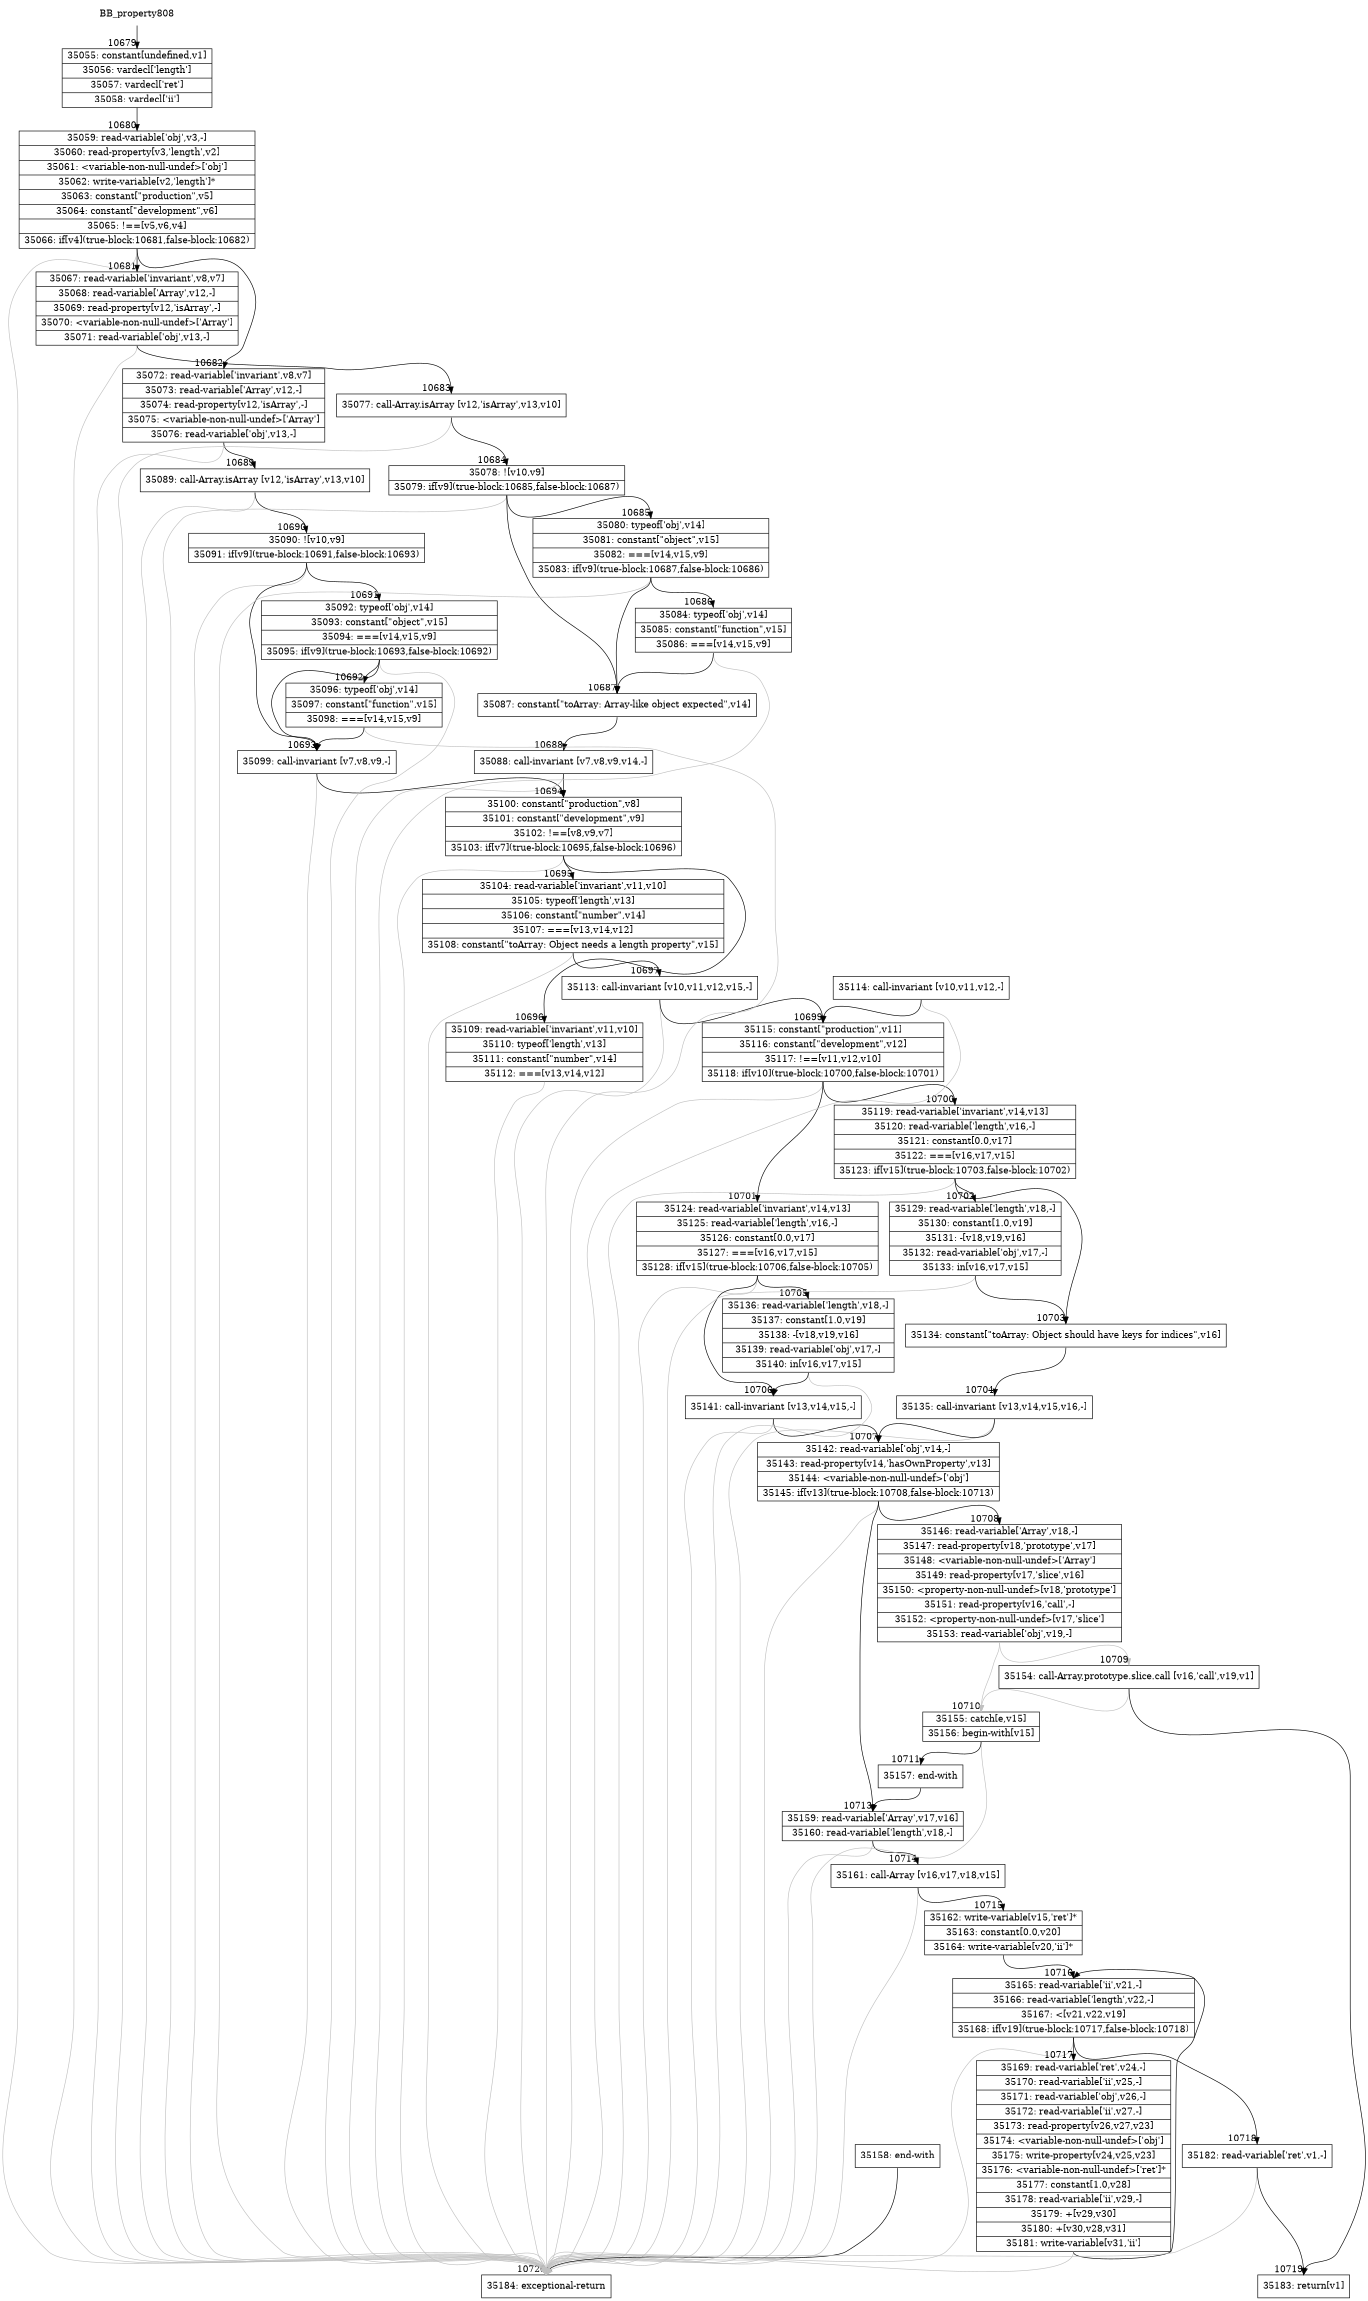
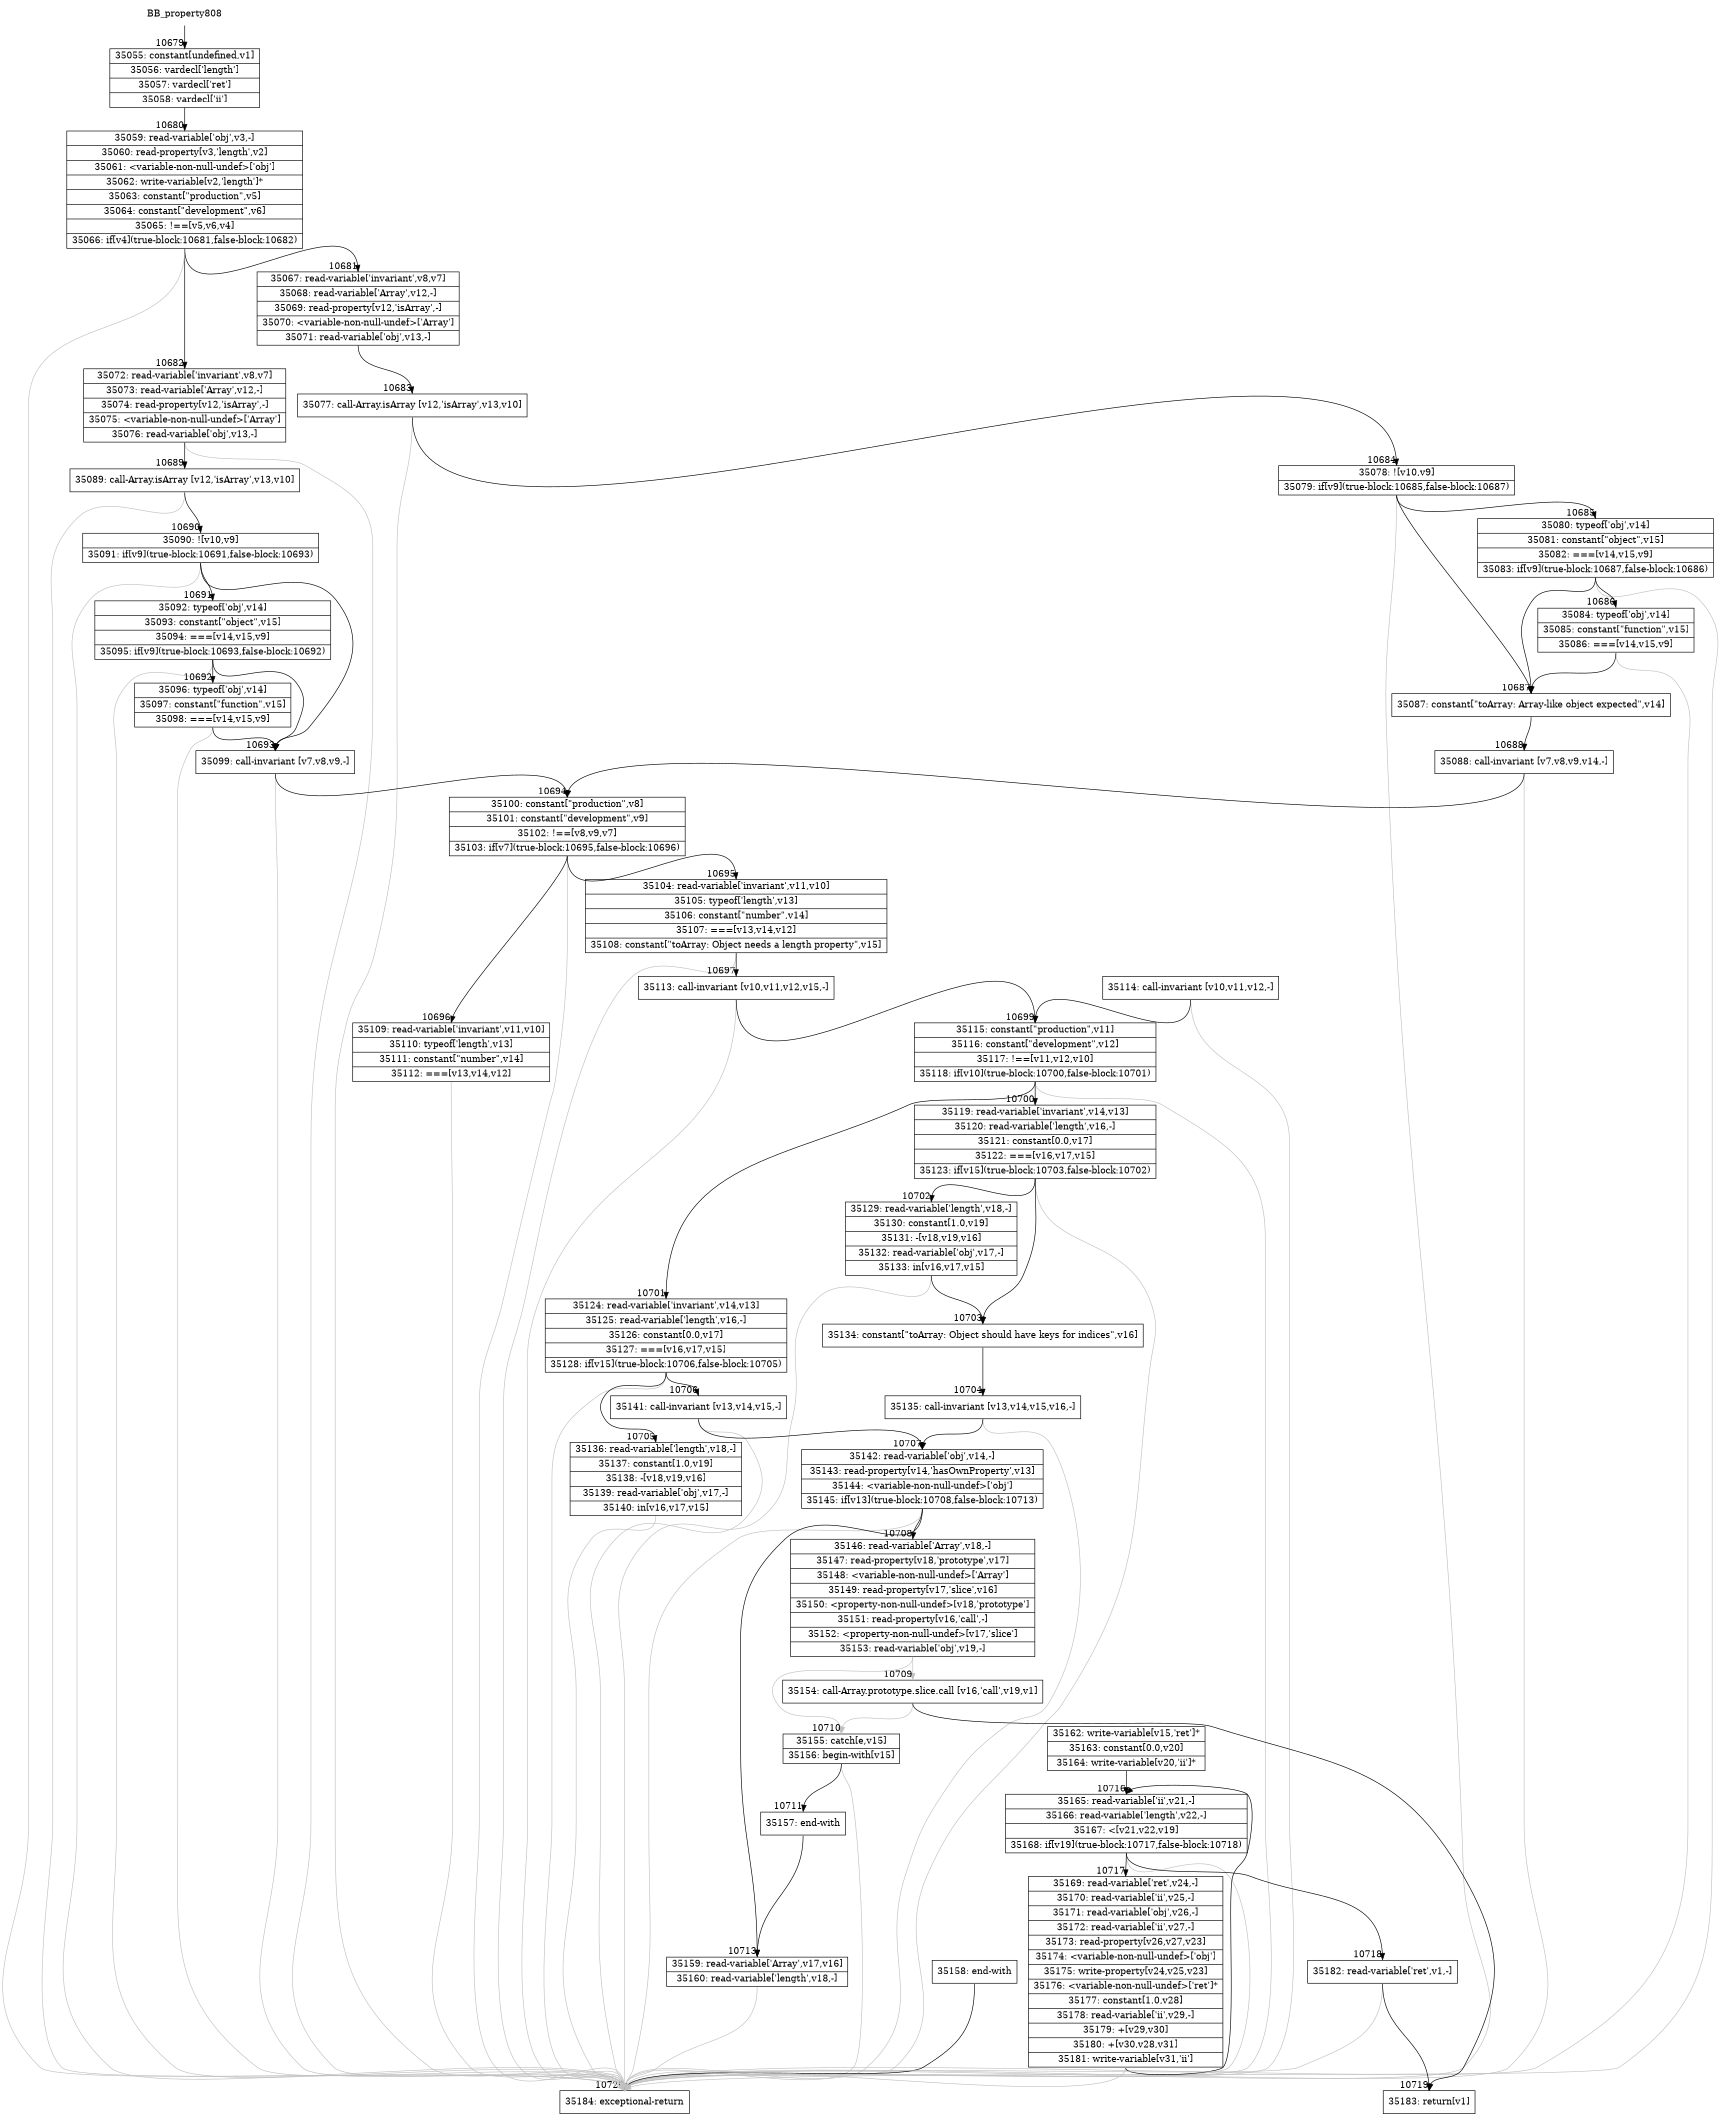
(794, 1384) -> none
(74, 1524) -> none
(918, 1876) -> none
